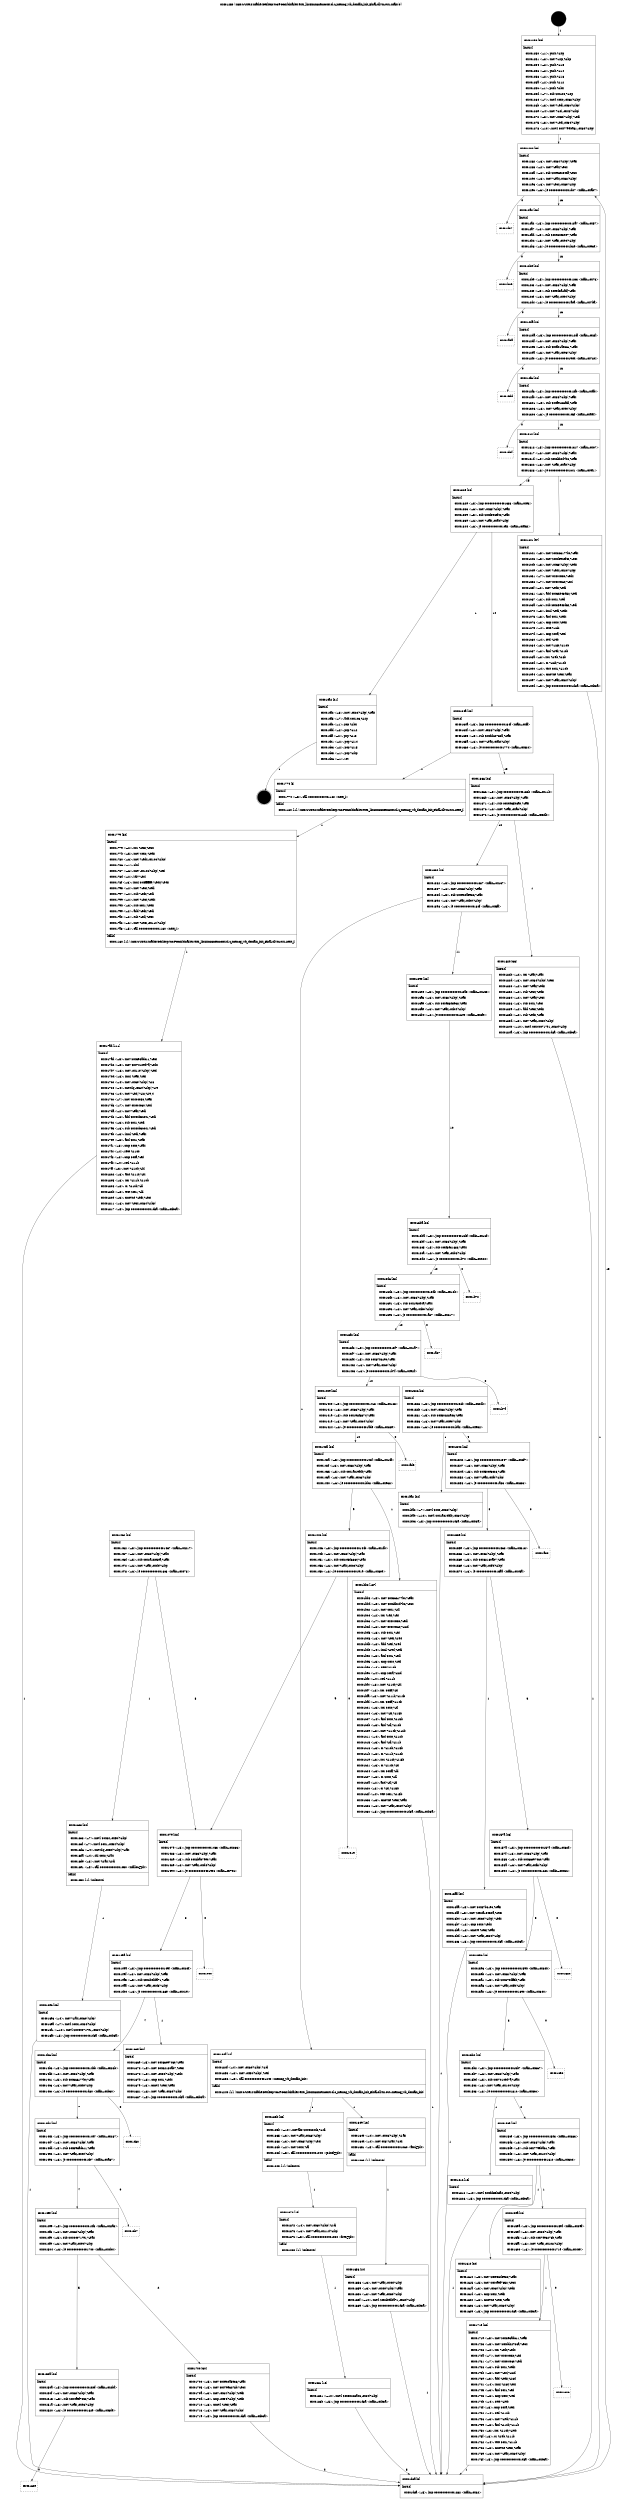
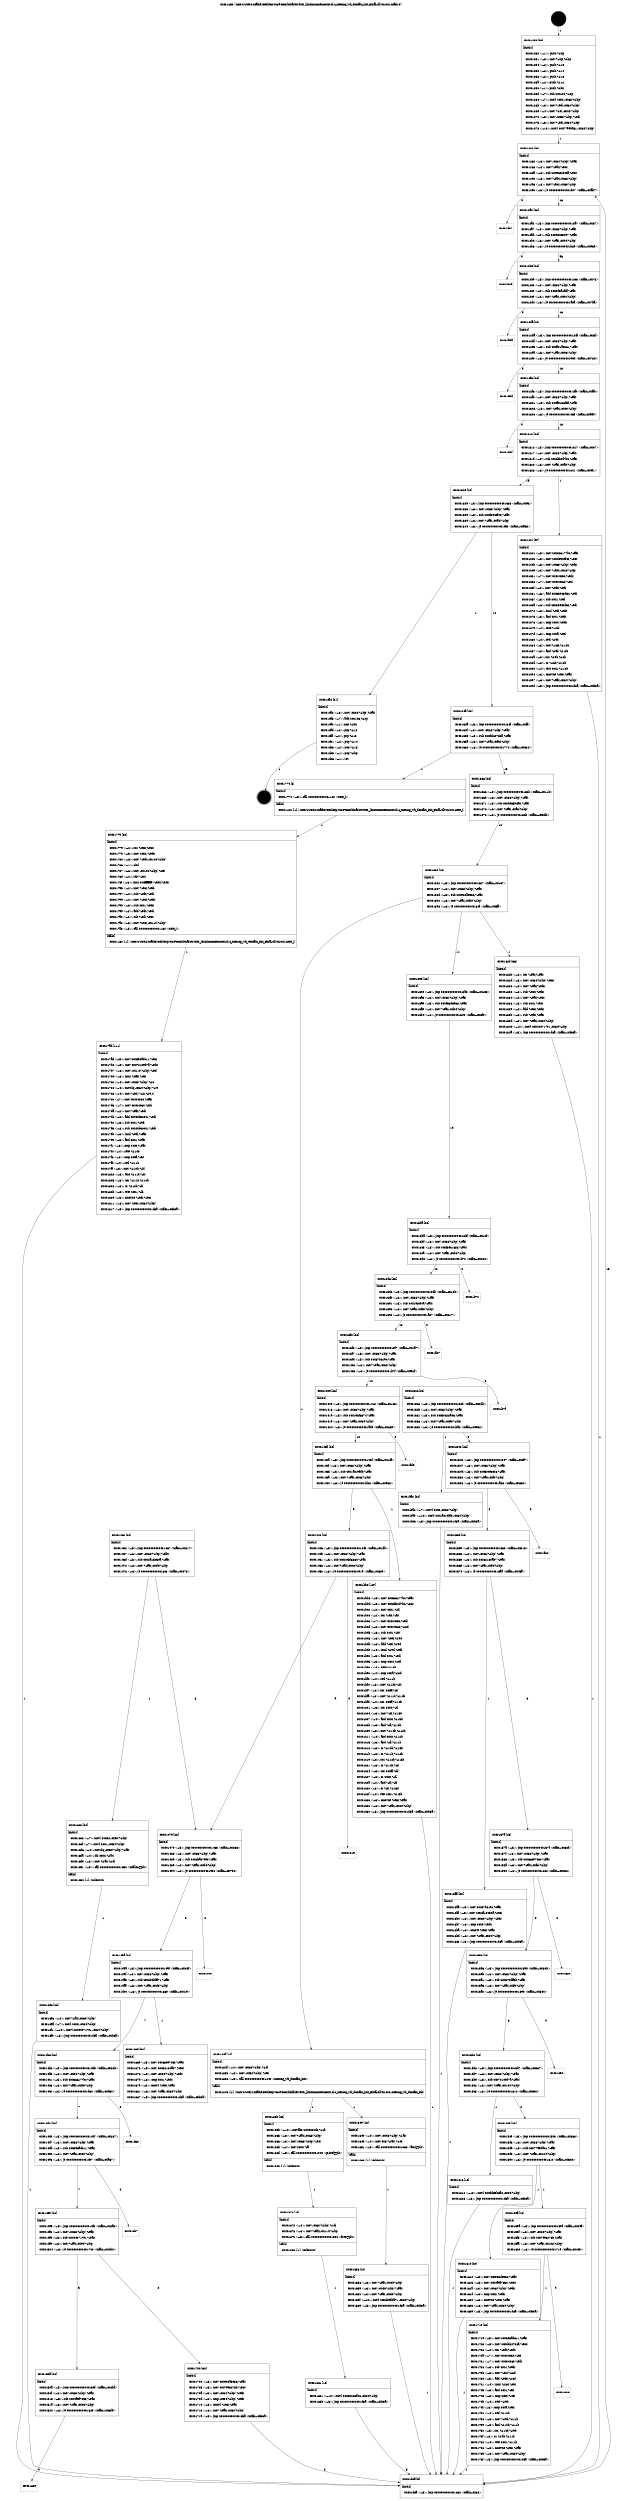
(561, 257) -> (561, 257)
(523, 888) -> (495, 933)
none -> (458, 2395)
